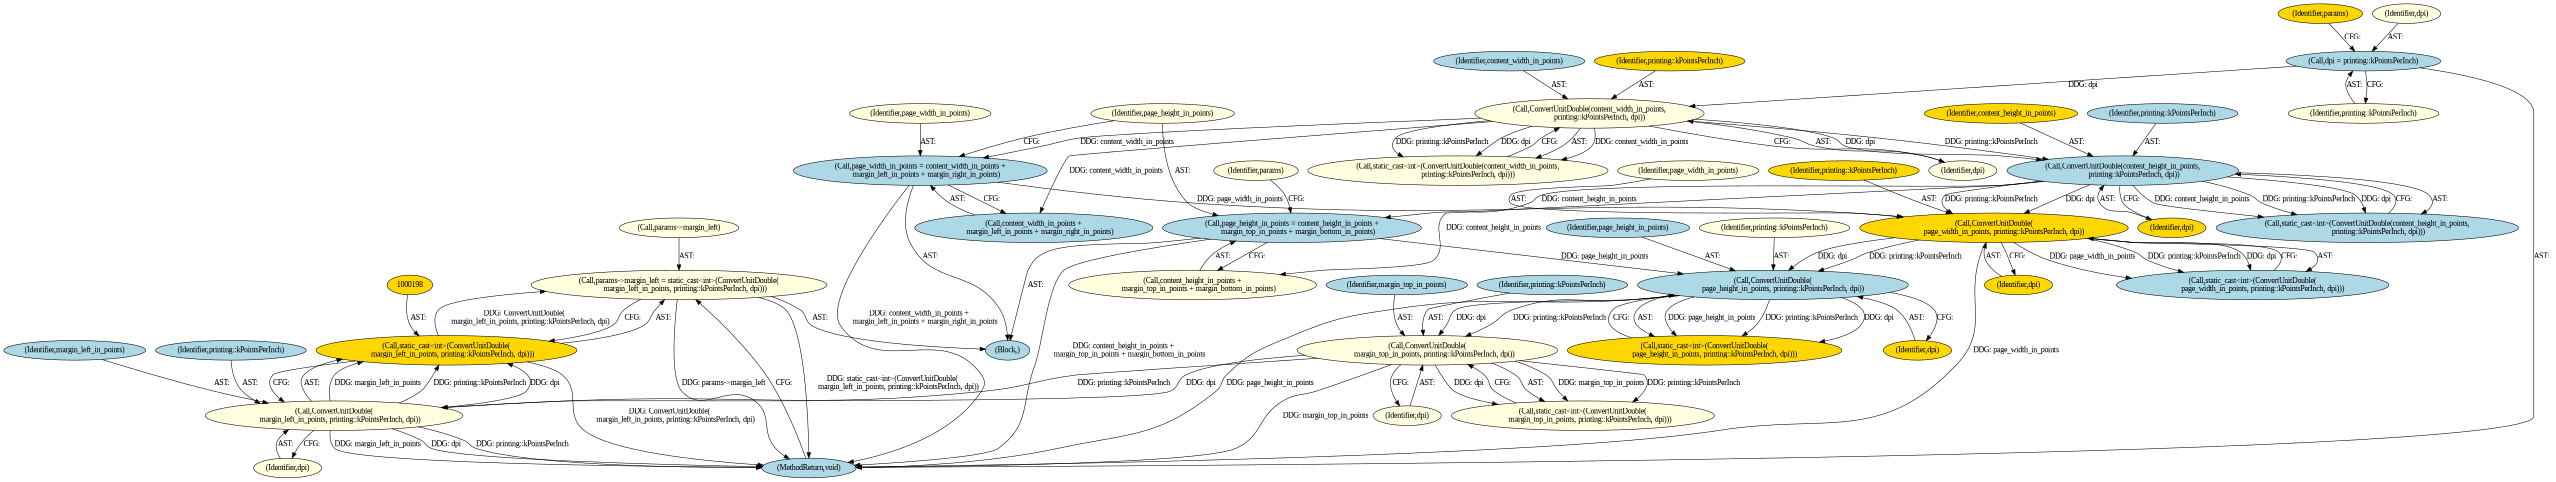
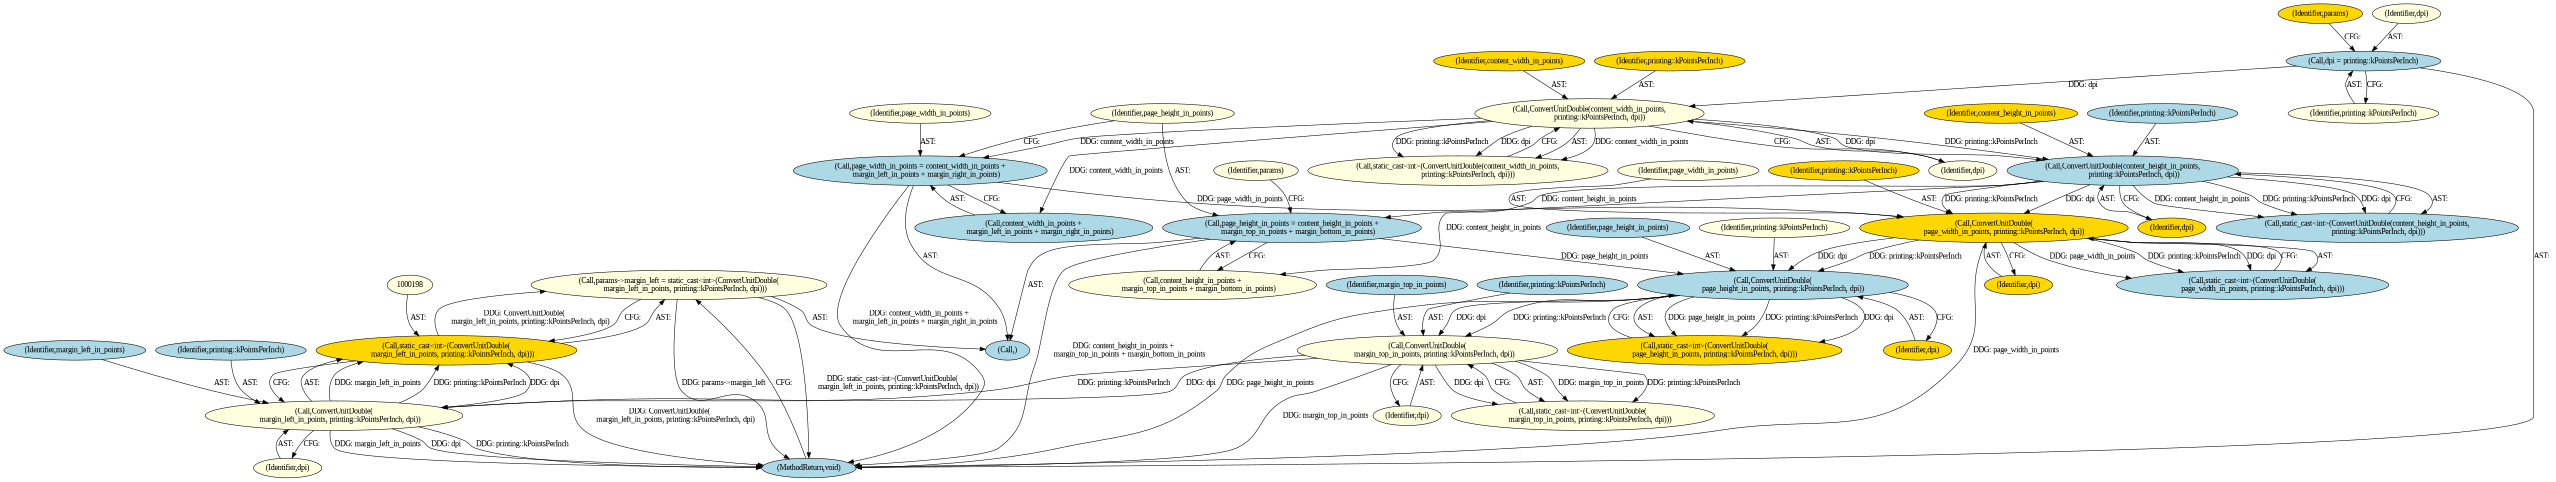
(1509, 61) -> (1509, 61)
(679, 228) -> none
(410, 285) -> (410, 285)
(1008, 350) -> (1008, 350)
